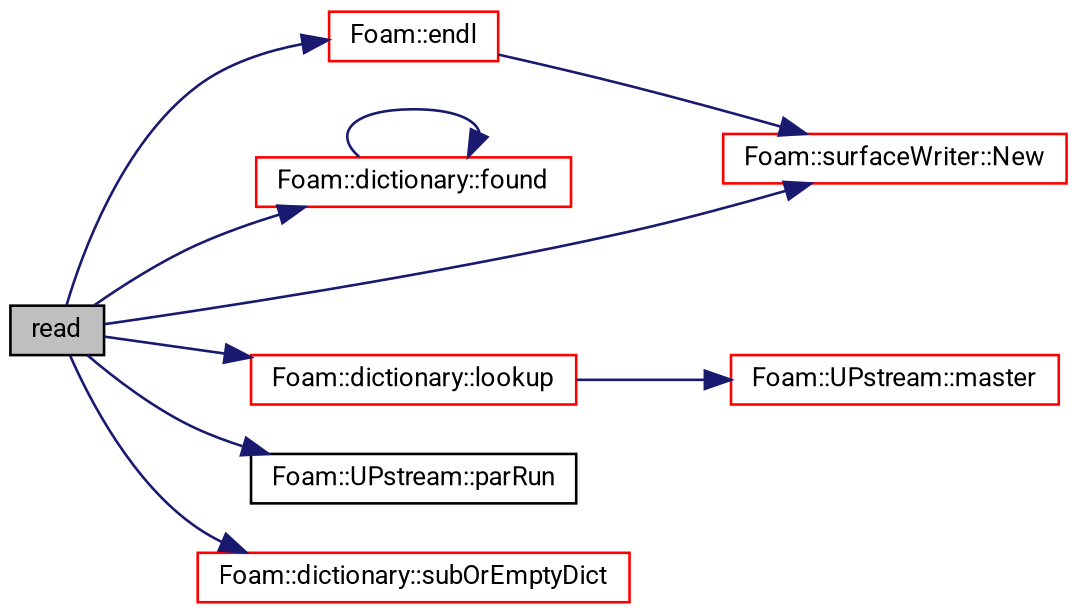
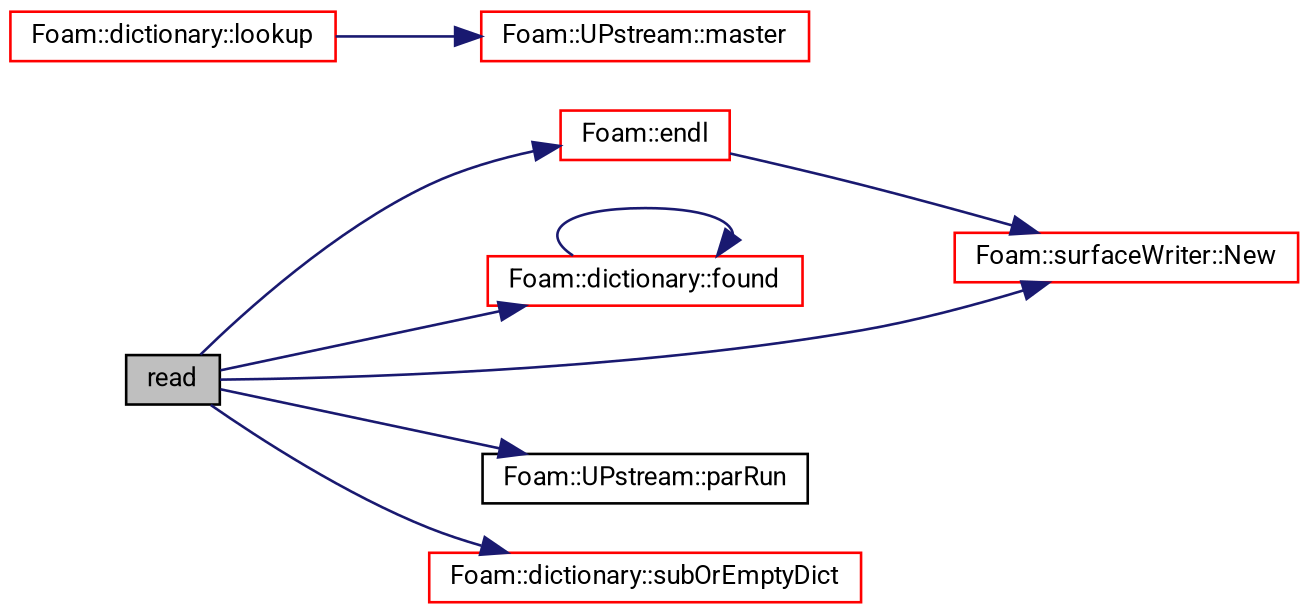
(164, 345) -> none
